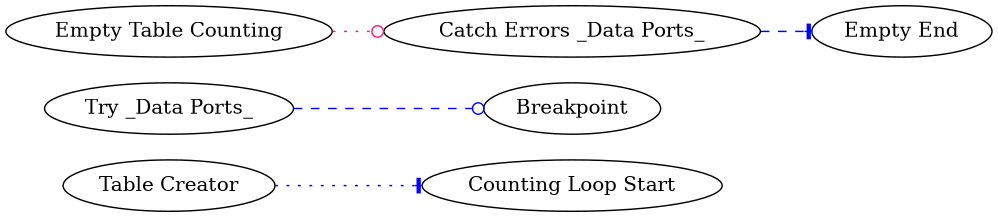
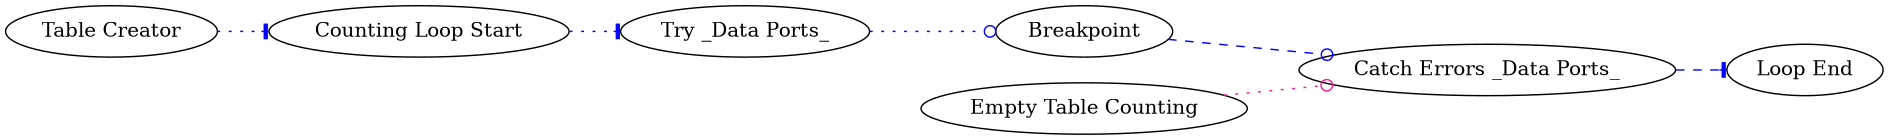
none -> (591, 31)
(902, 31) -> (1805, 70)
none -> (1244, 47)
(383, 109) -> (927, 31)
